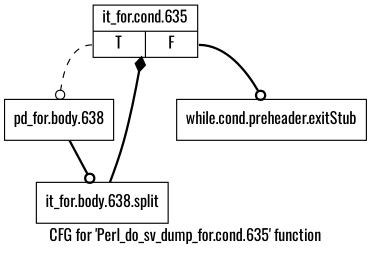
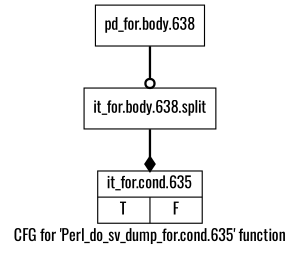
(69, 61) -> none
(272, 120) -> none
